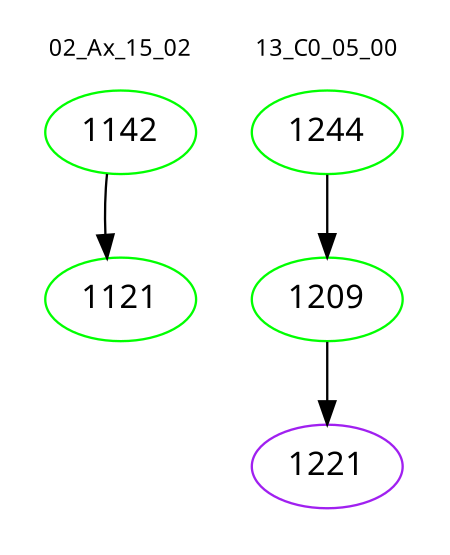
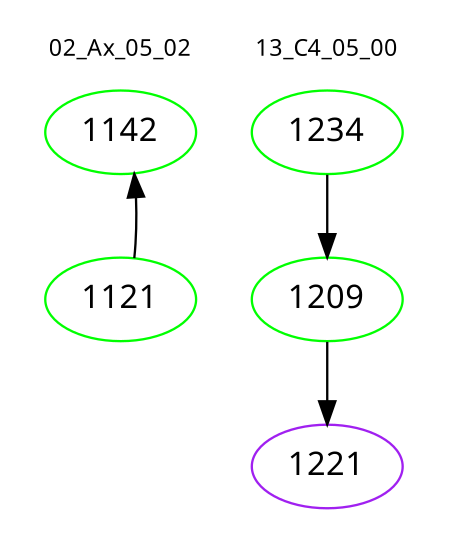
(121, 50) -> (121, 50)
(327, 50) -> (327, 50)
(327, 132) -> (327, 132)
(105, 204) -> (136, 228)
